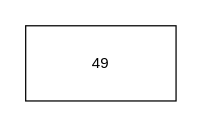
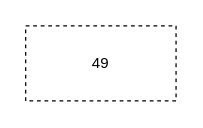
(101, 63) -> (101, 63)
